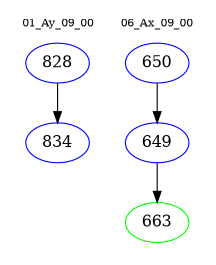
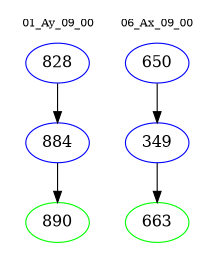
(58, 143) -> (58, 143)
(157, 143) -> (157, 143)
none -> (58, 222)
